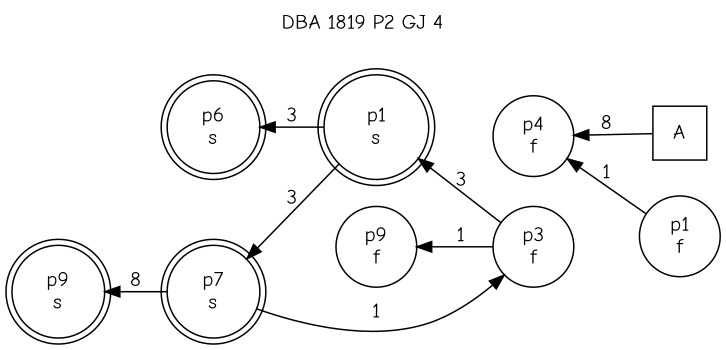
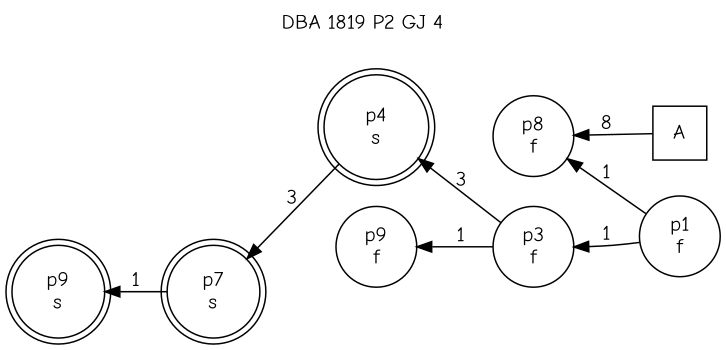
(214, 127) -> none
(376, 127) -> (376, 127)
(533, 136) -> (533, 136)
(136, 280) -> (136, 280)
(379, 331) -> (614, 245)
